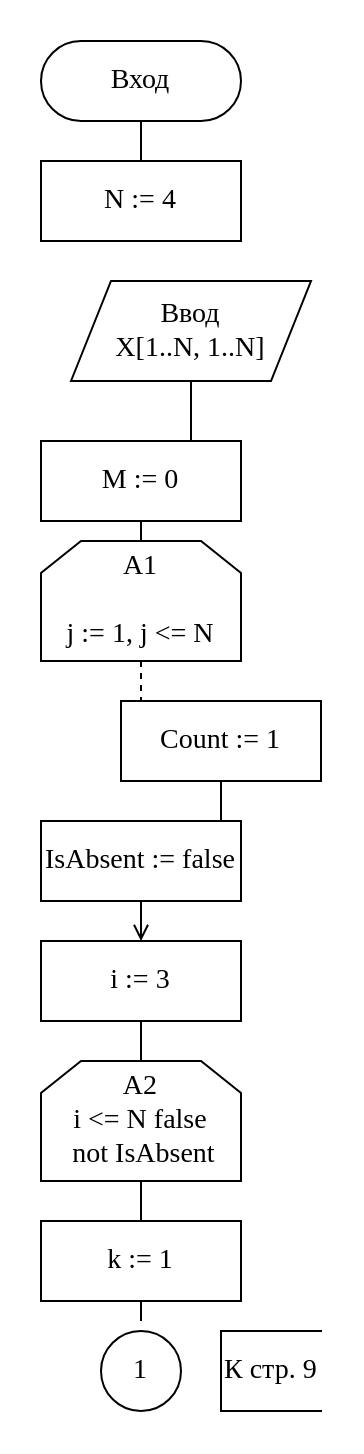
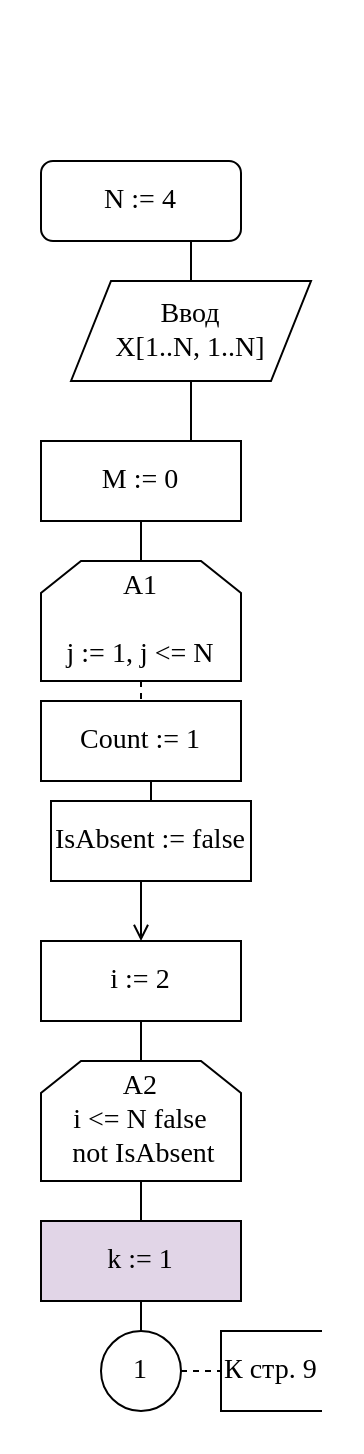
(141, 81) -> none
(141, 141) -> none
(141, 201) -> (141, 201)
none -> (191, 259)
(141, 601) -> (141, 621)
(221, 741) -> (141, 741)
(141, 861) -> (151, 841)
(141, 981) -> (141, 981)
(141, 1221) -> (141, 1326)
(141, 1261) -> (141, 1261)
none -> (200, 1371)
